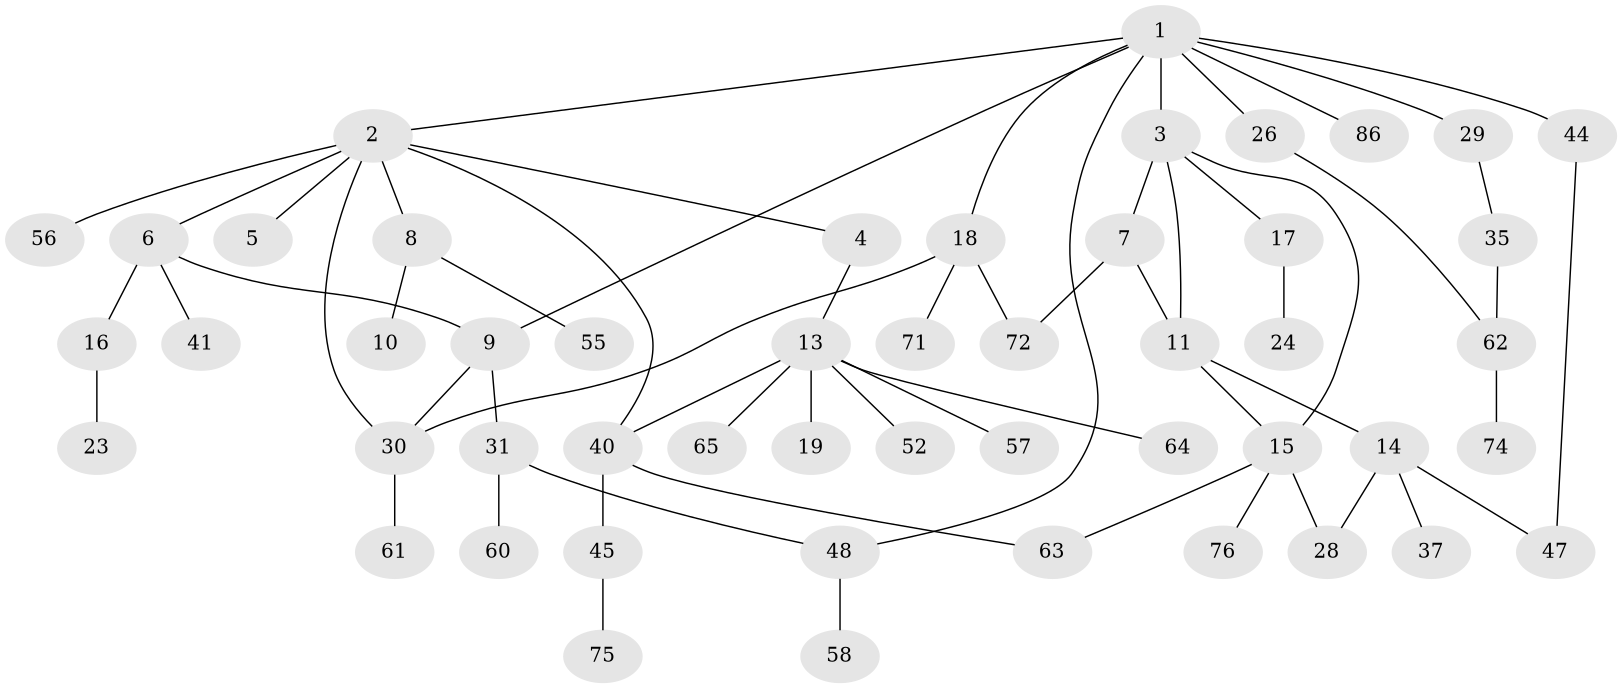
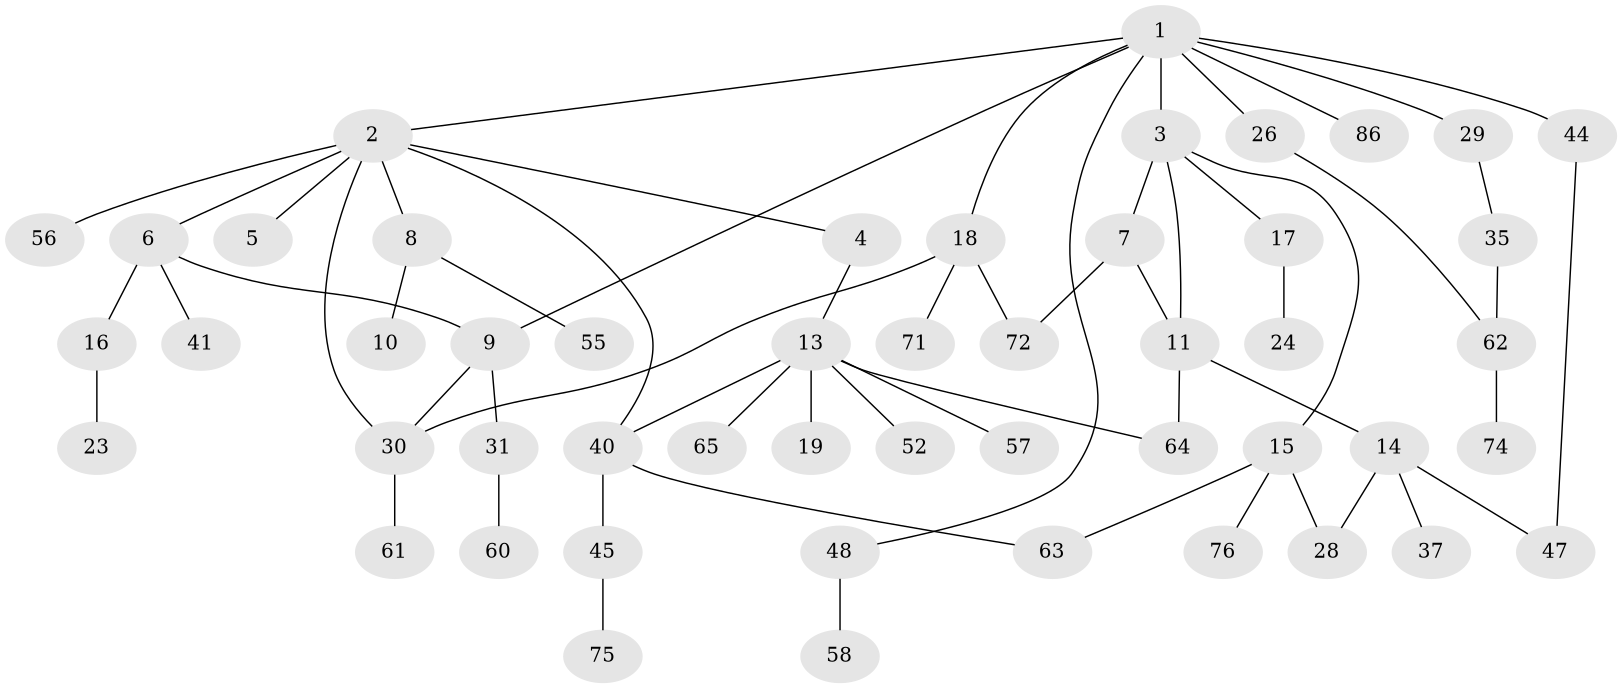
(1231, 396) -> (1179, 396)
(665, 510) -> none
